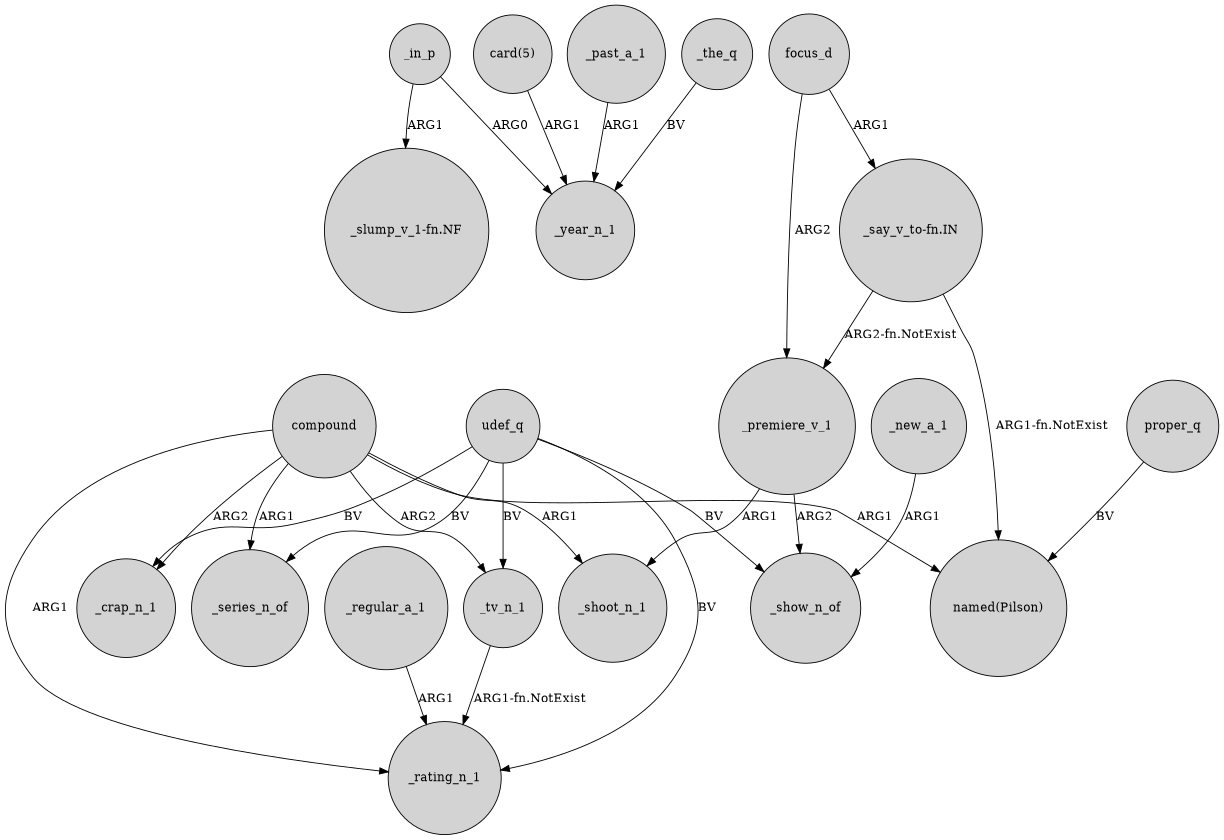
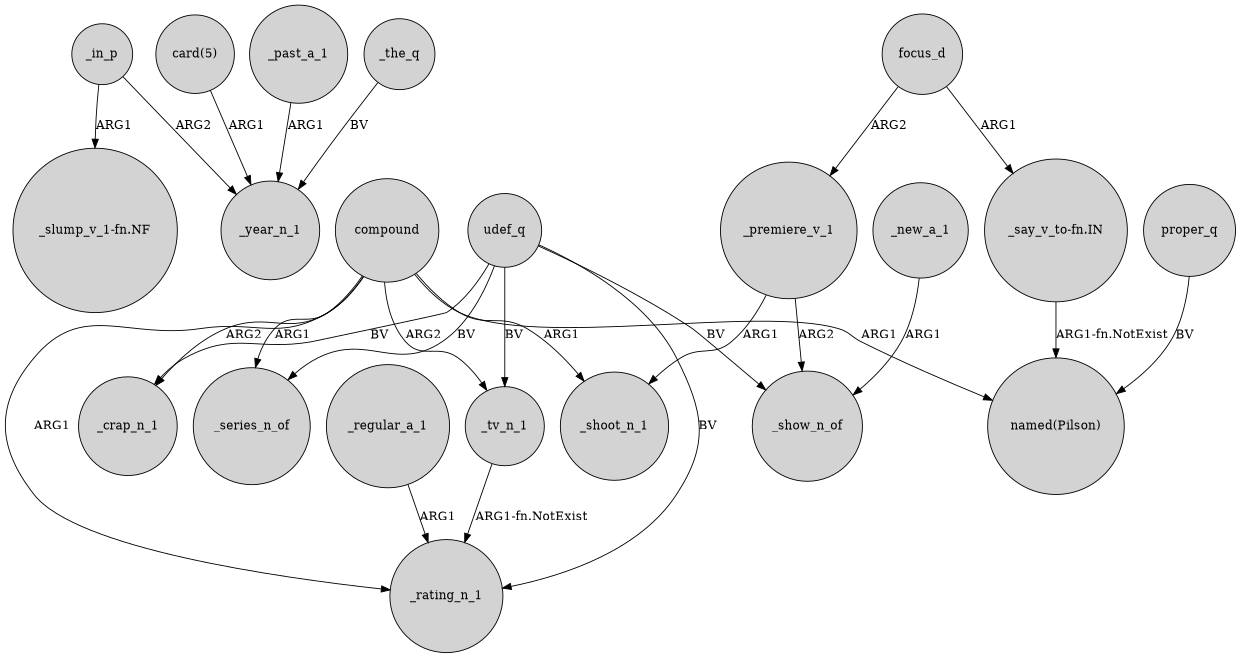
(511, 126) -> (194, 126)
(851, 326) -> none
